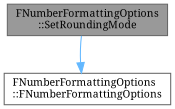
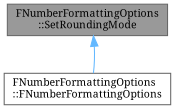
(80, 49) -> (94, 60)
